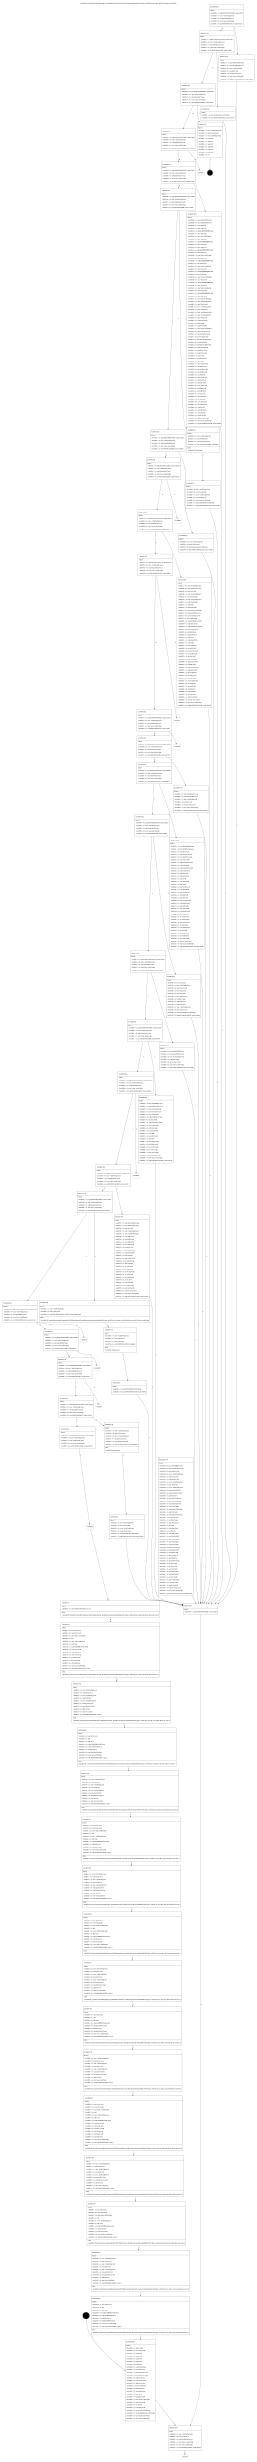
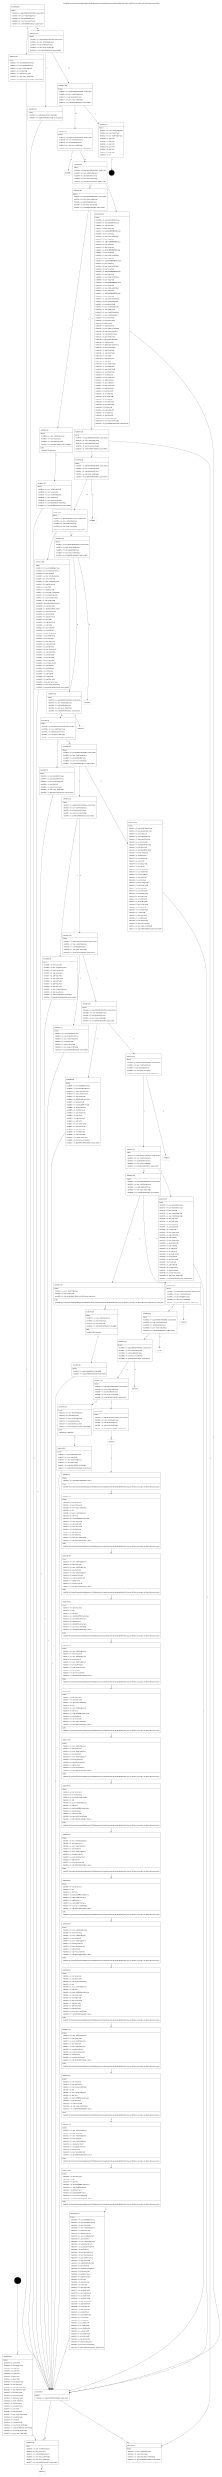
(213, 1077) -> (94, 2422)
(140, 2337) -> (105, 2209)
